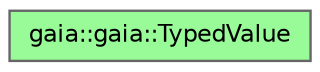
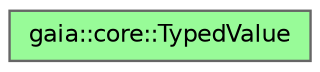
(160, 36) -> (160, 36)
